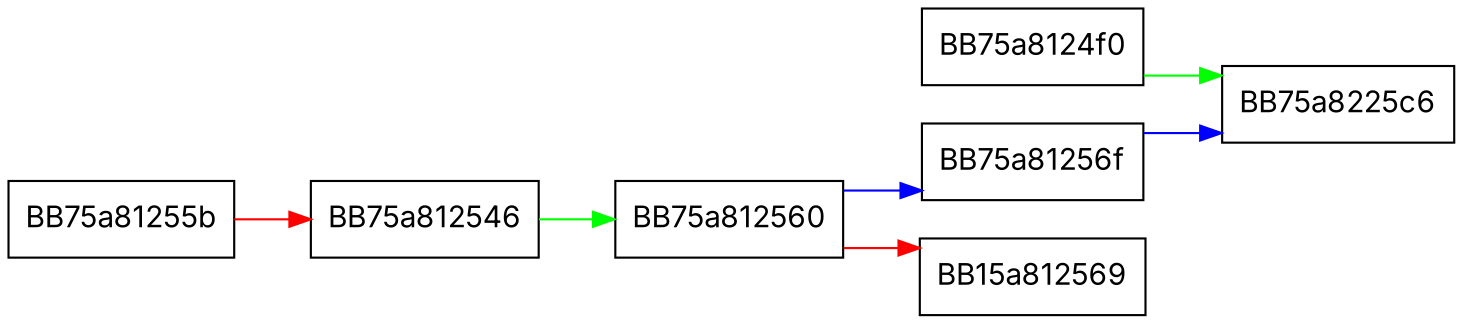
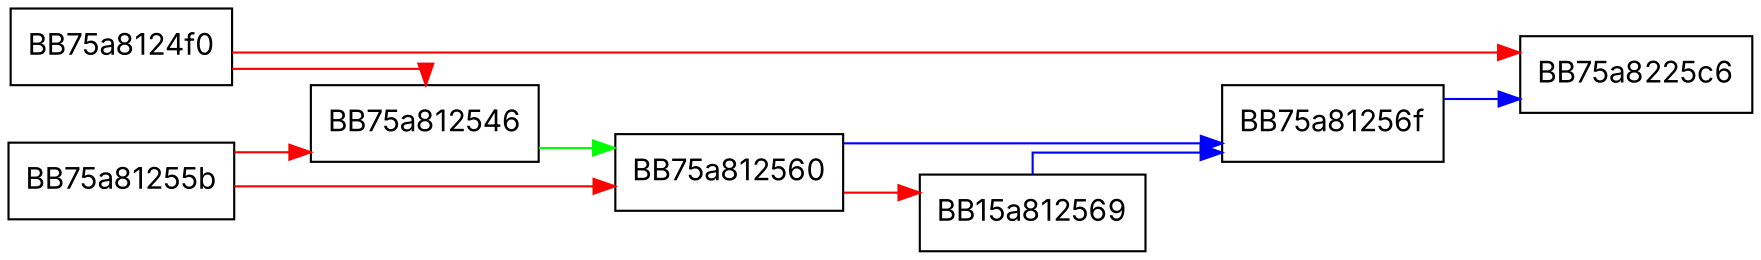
none -> (330, 69)
(1172, 76) -> (865, 53)
none -> (1106, 153)
none -> (414, 186)
